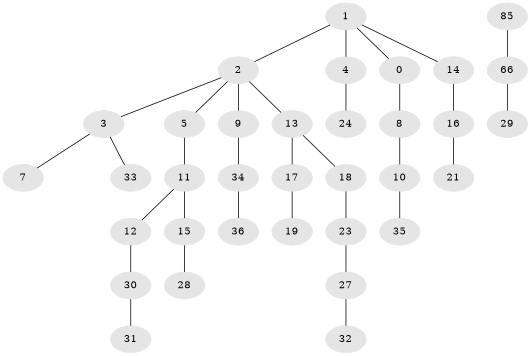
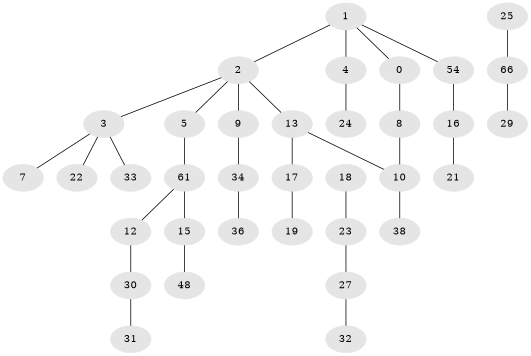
(507, 16) -> (507, 16)
(454, 70) -> (454, 70)
(319, 151) -> (346, 151)
none -> (77, 178)
(185, 178) -> (185, 178)
(400, 232) -> (400, 232)
(185, 285) -> (185, 285)
